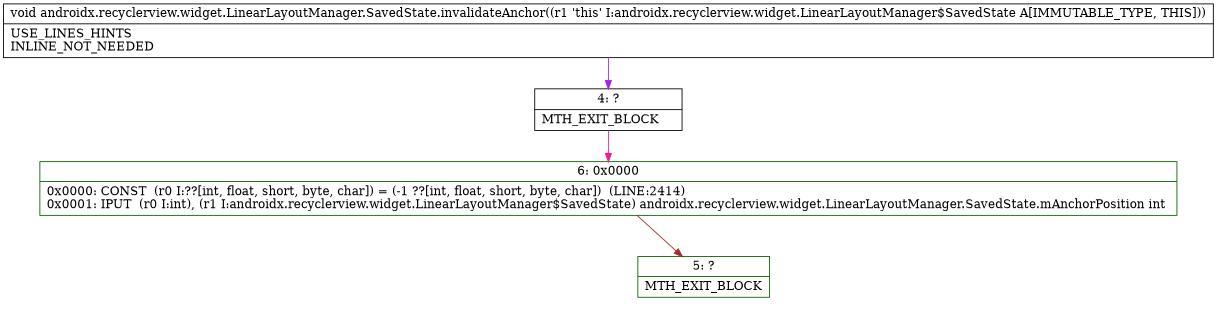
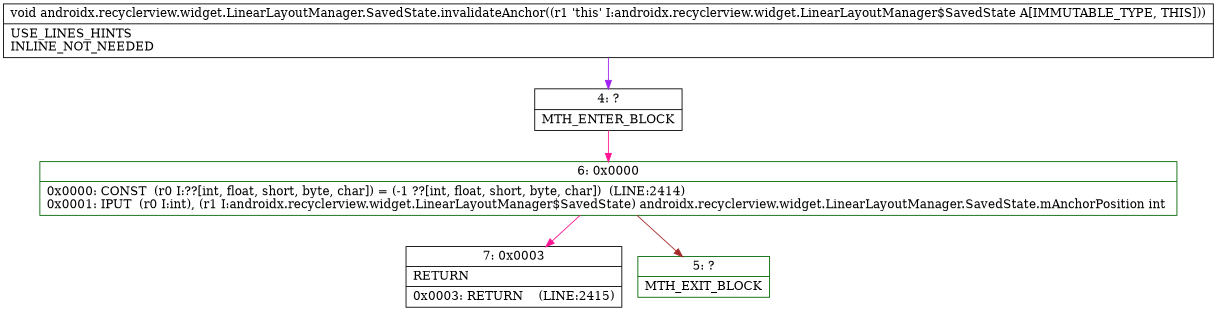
(601, 120) -> (608, 120)
none -> (514, 277)
